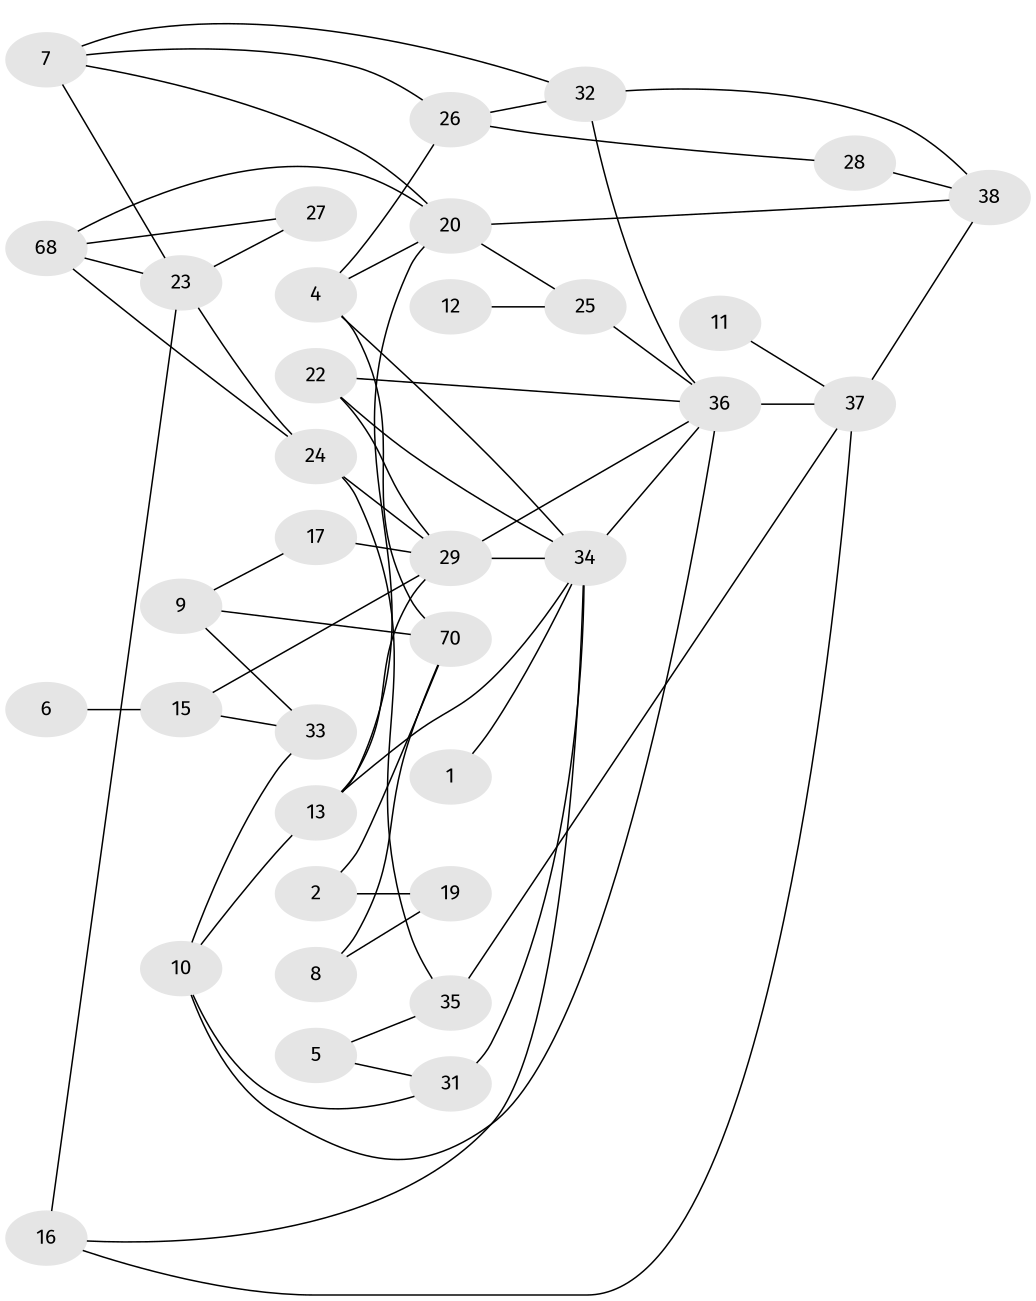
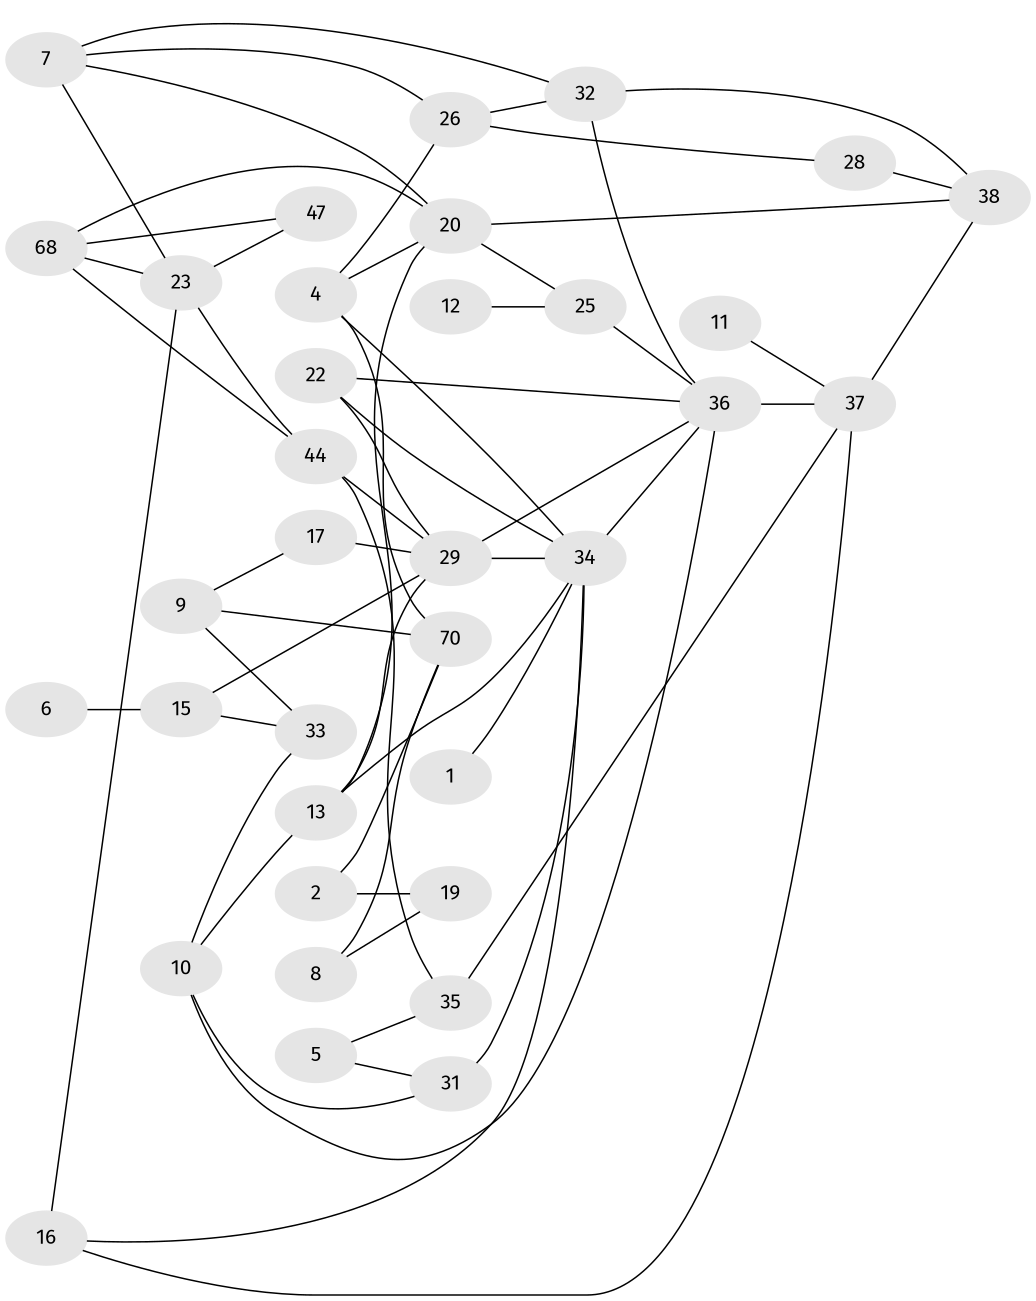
(316, 214) -> (316, 214)
(316, 457) -> (316, 457)
